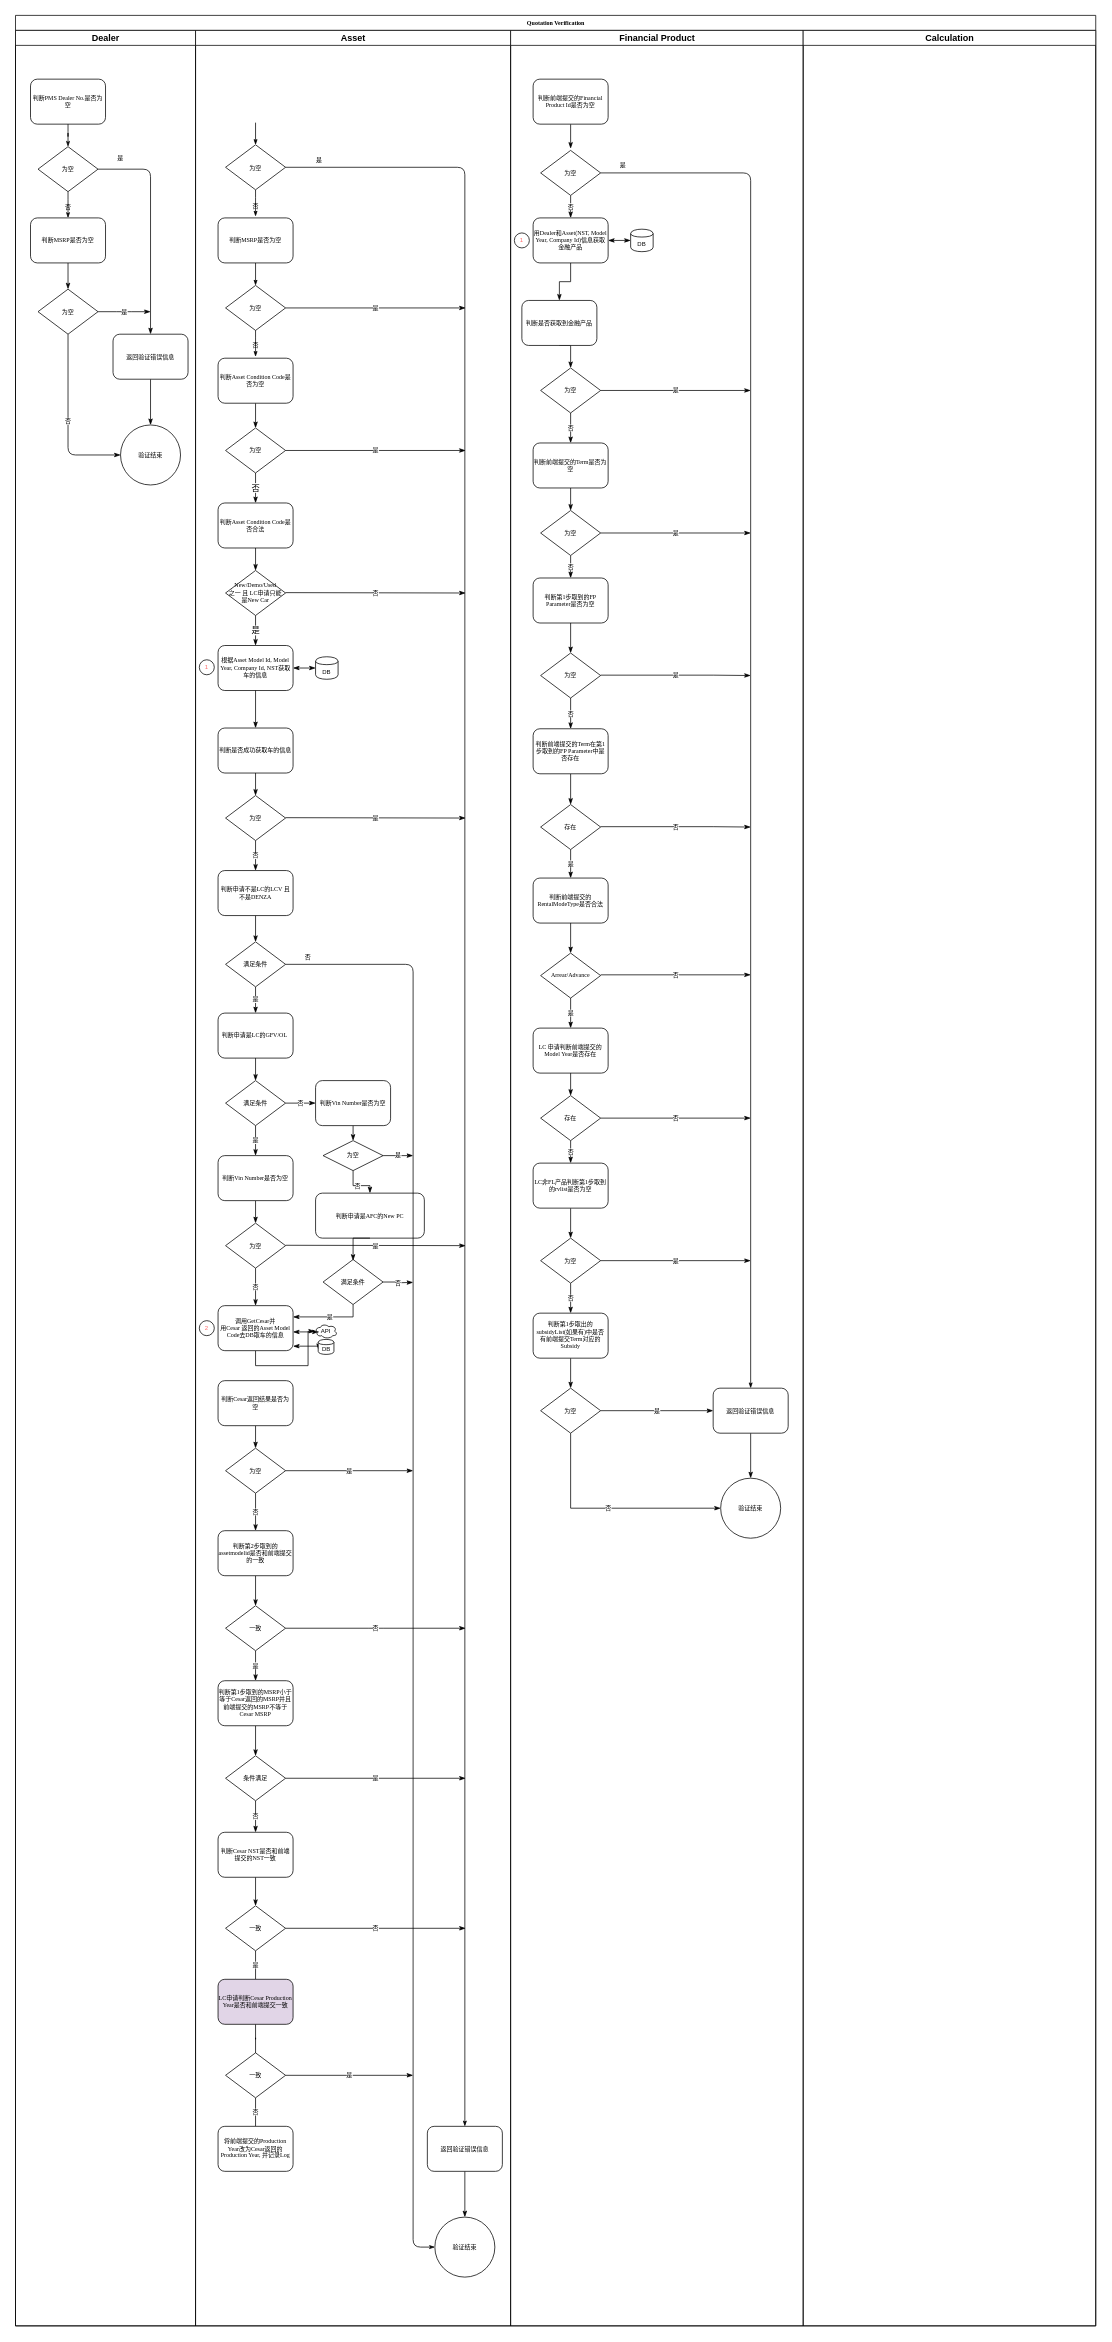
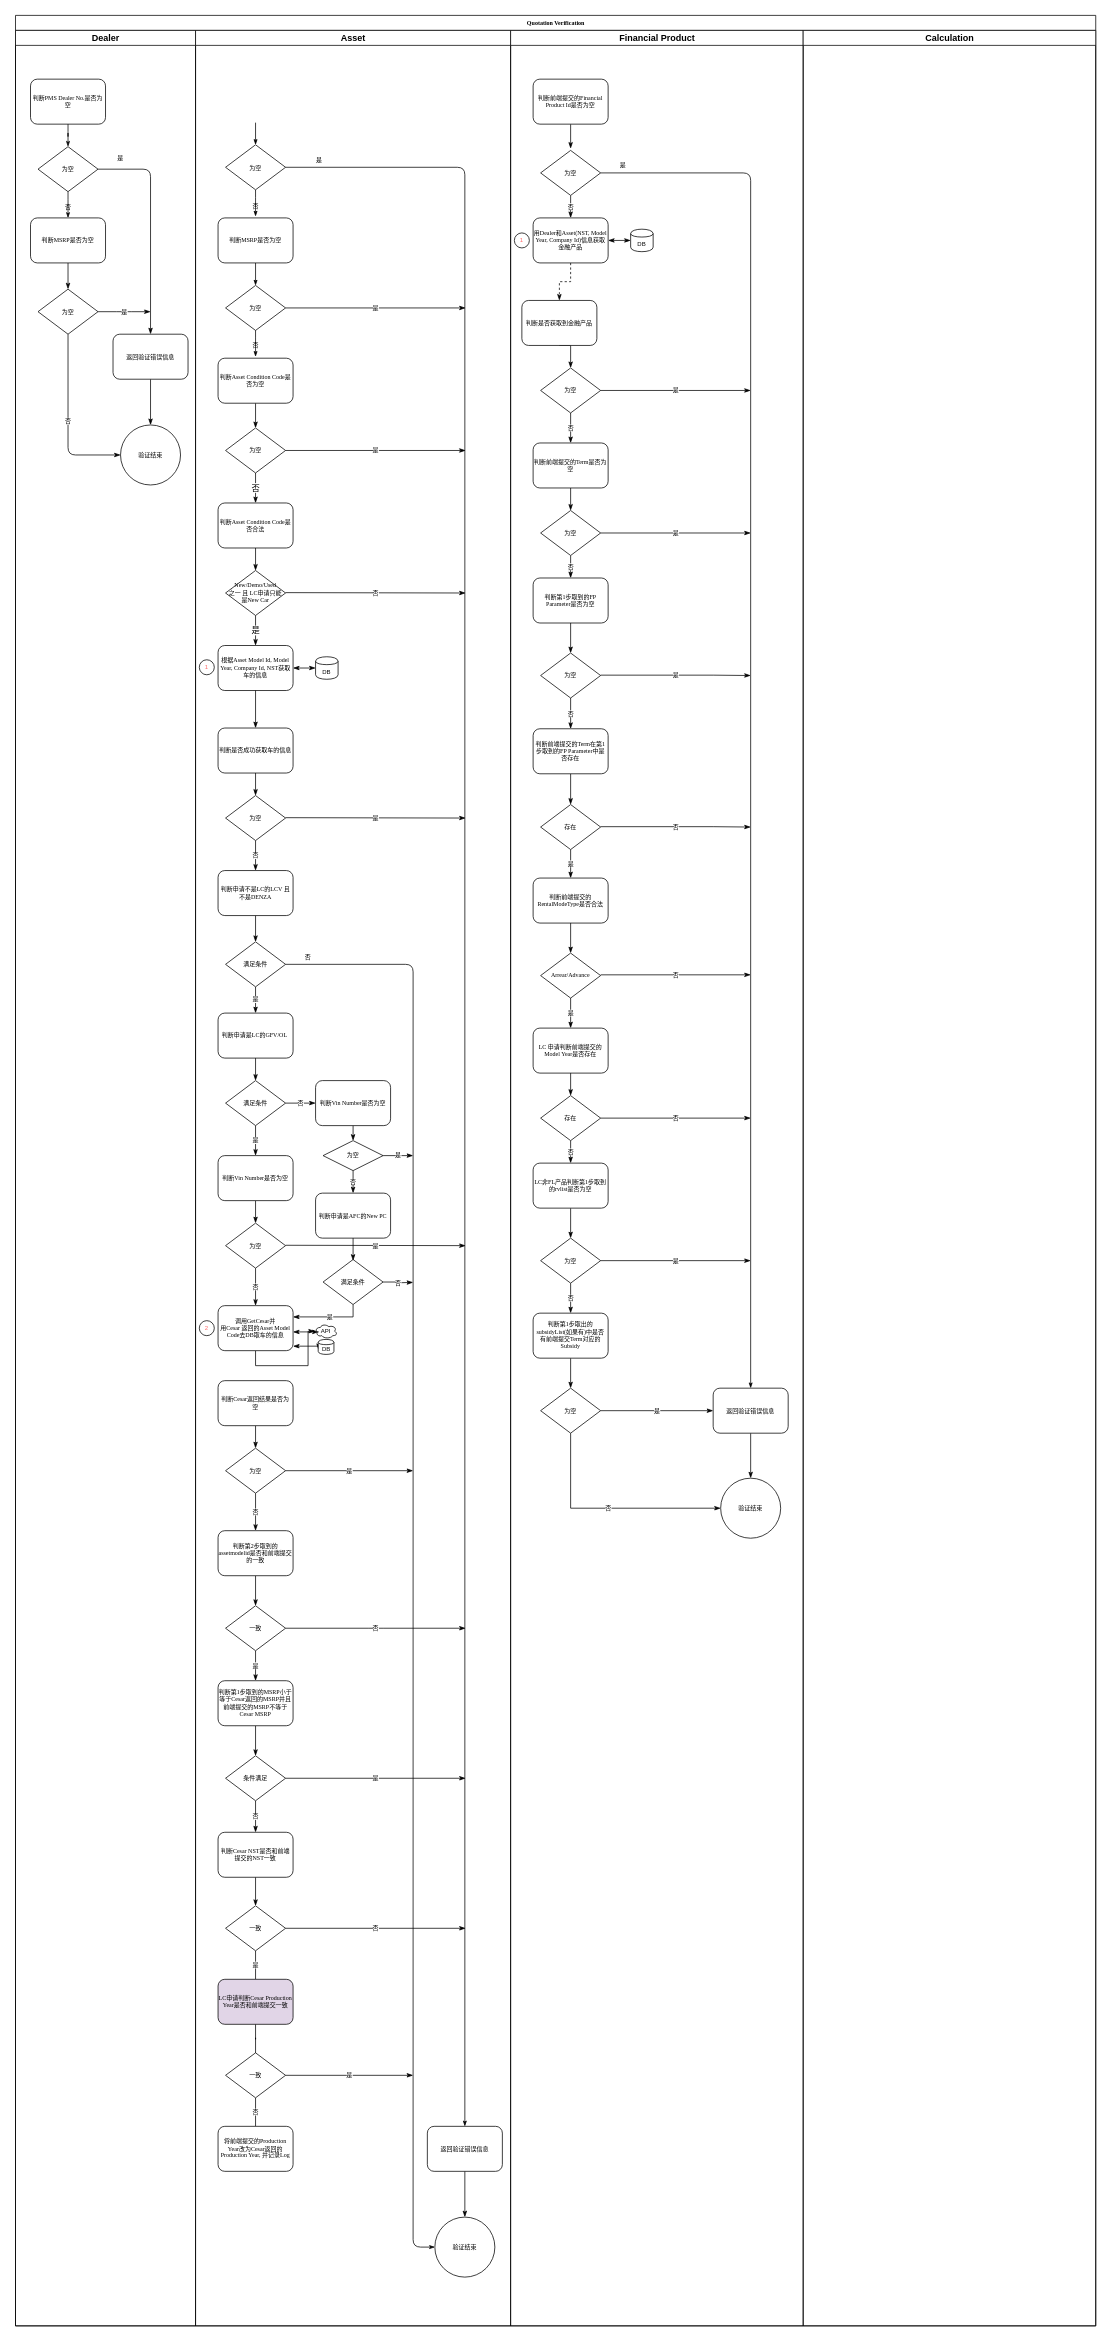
(567, 282) -> (567, 282)
(370, 1215) -> (353, 1215)
